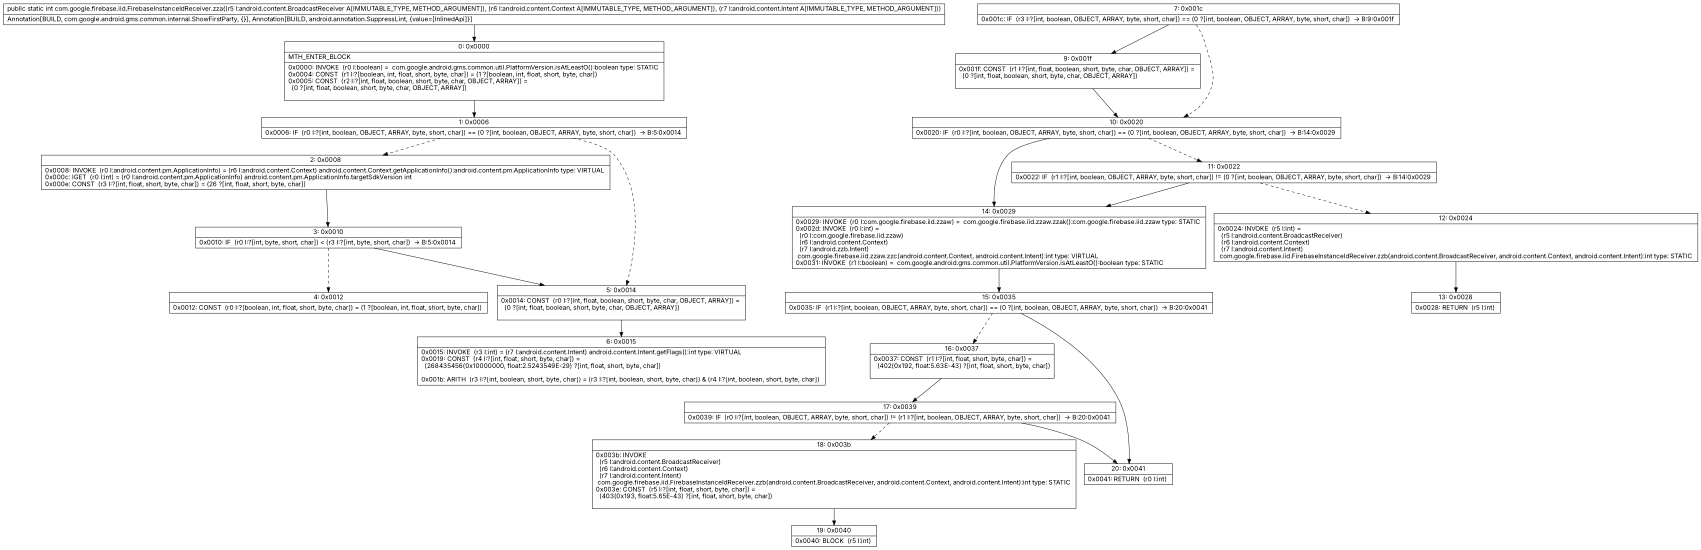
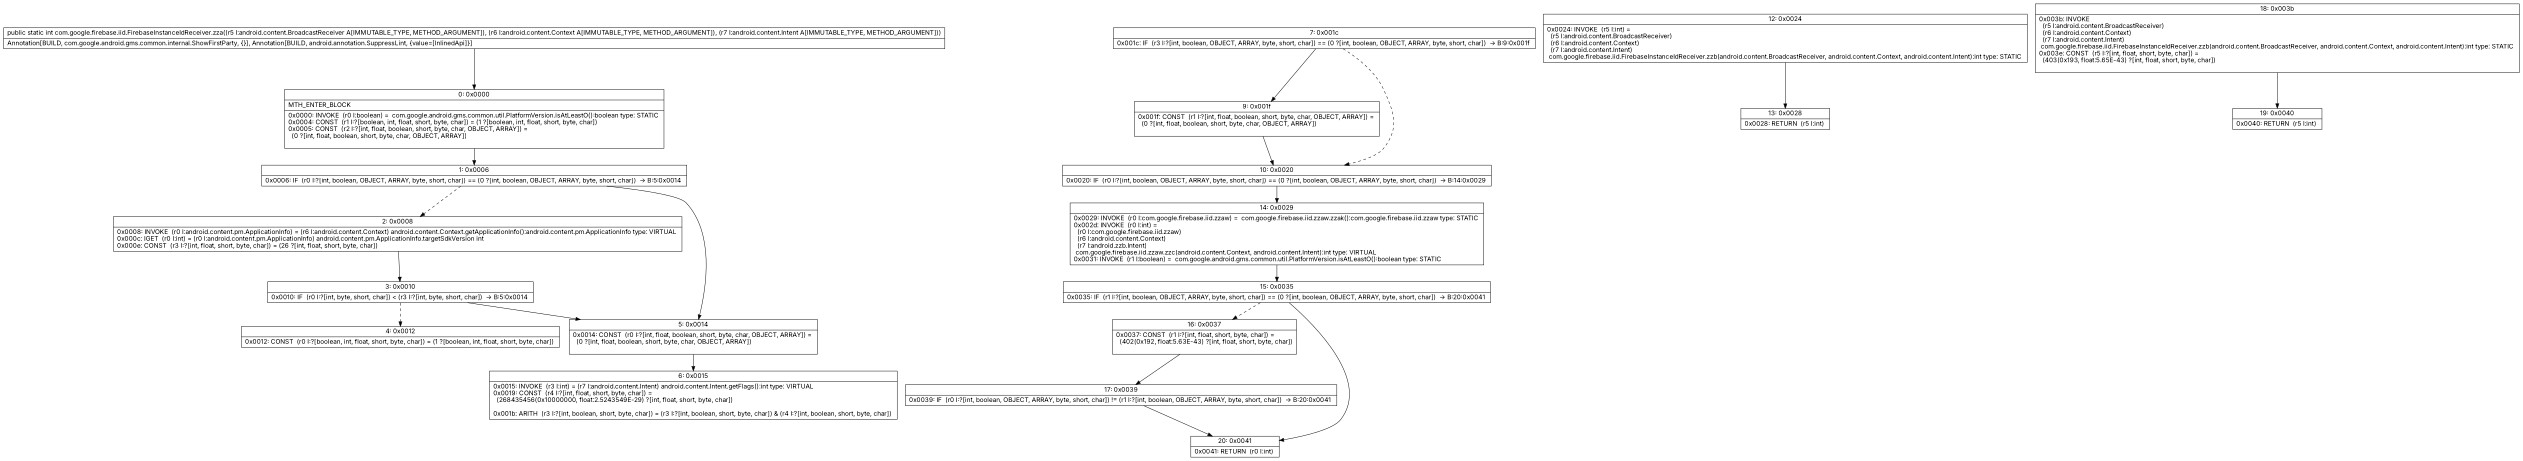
(1224, 172) -> none
(632, 194) -> (696, 218)
(882, 430) -> none
(834, 541) -> (2277, 124)
